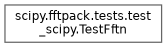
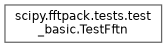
(83, 24) -> (83, 24)
